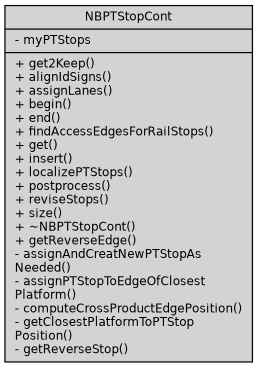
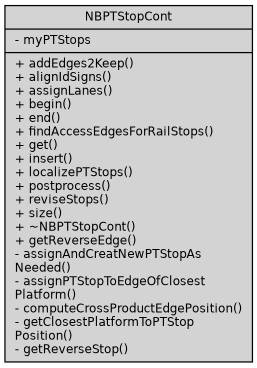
(55, 64) -> (75, 64)
